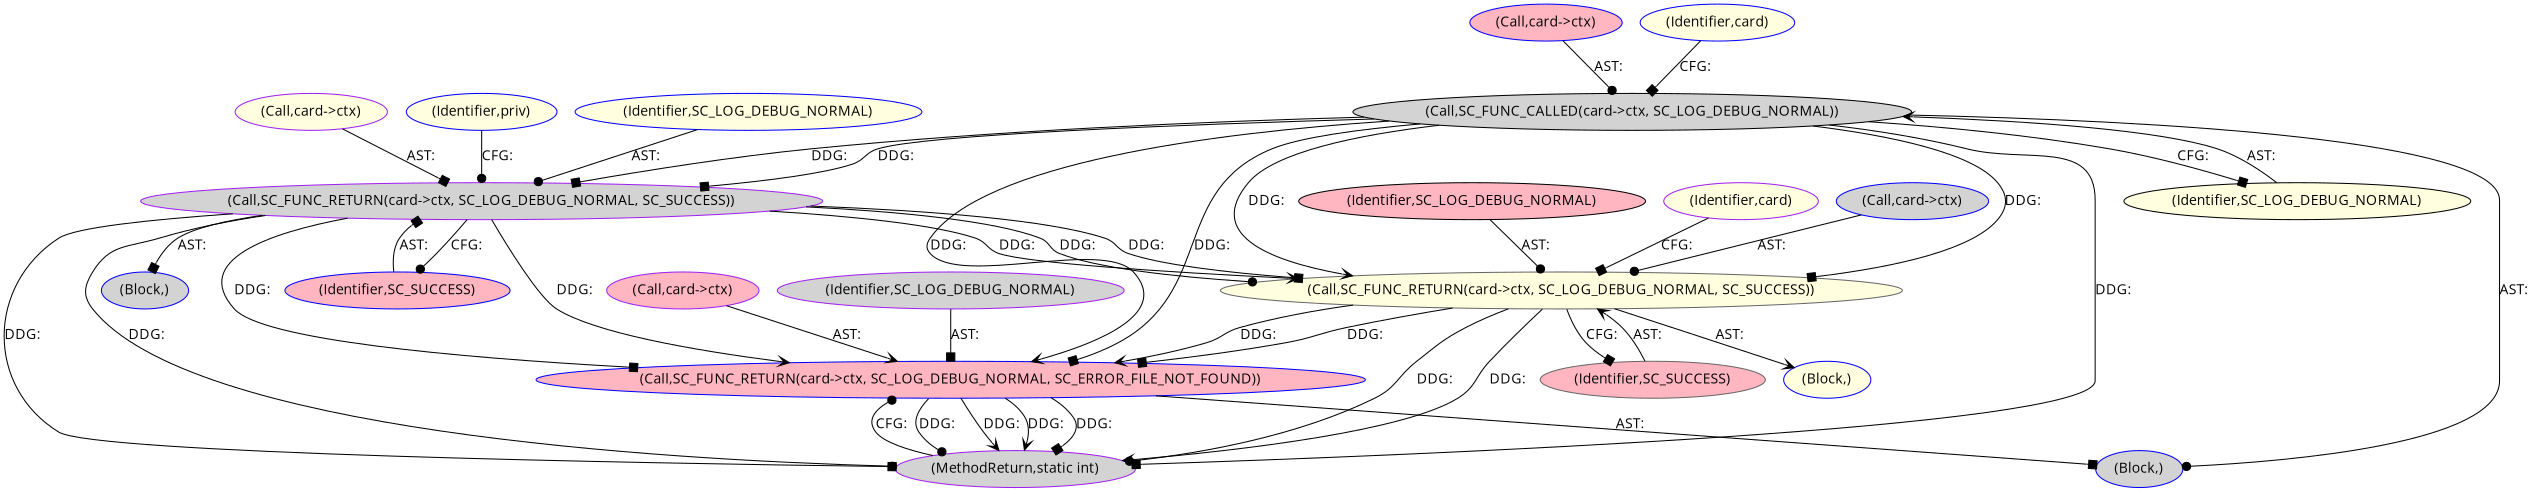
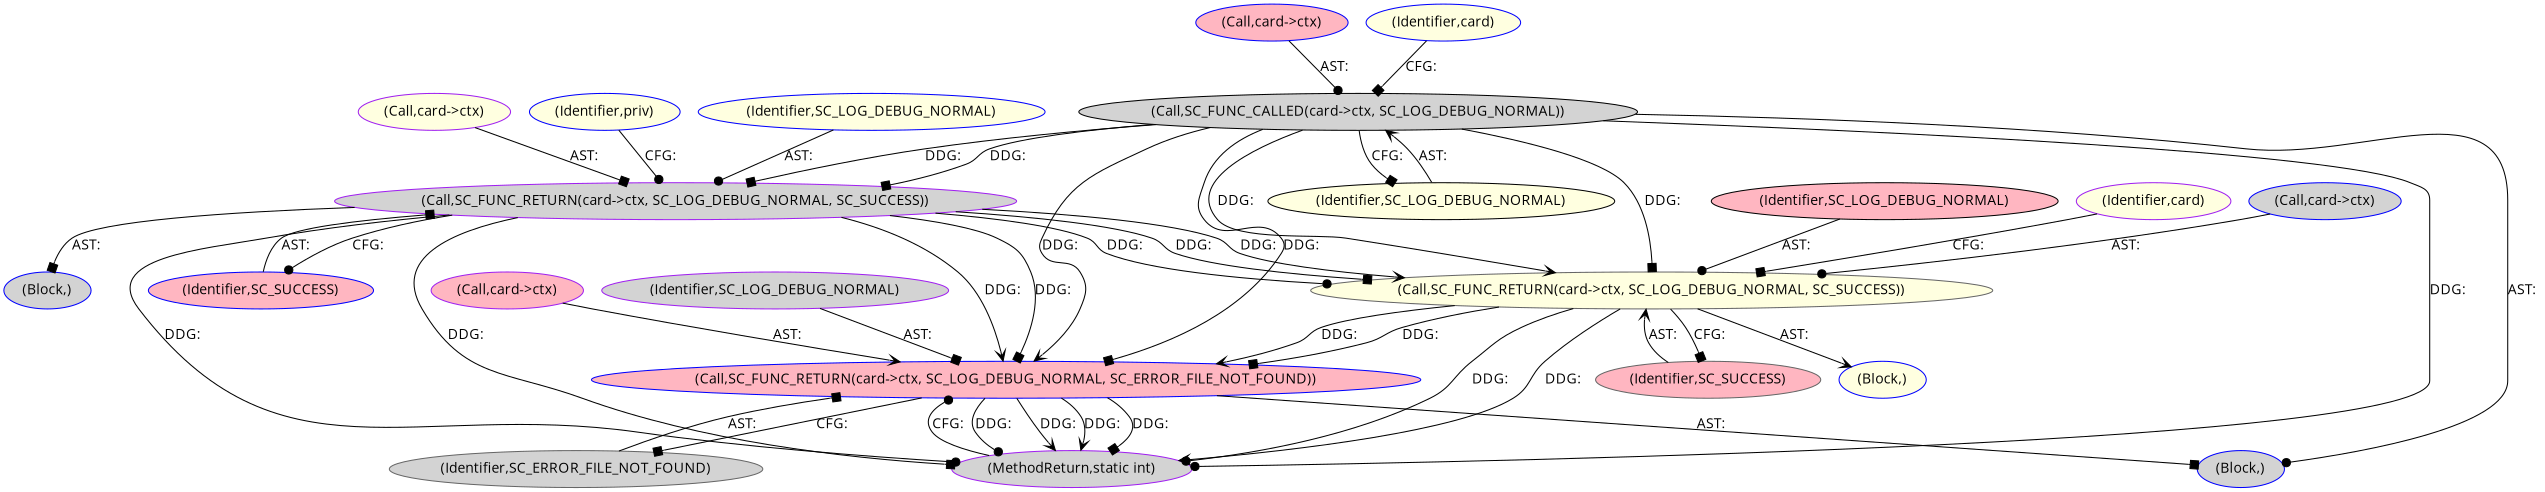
(1859, 426) -> (2326, 412)
none -> (576, 469)
